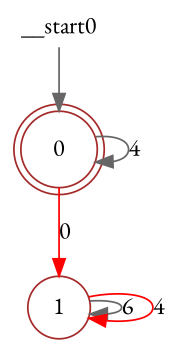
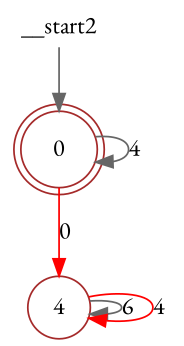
(59, 27) -> (59, 27)
(59, 308) -> (59, 308)
